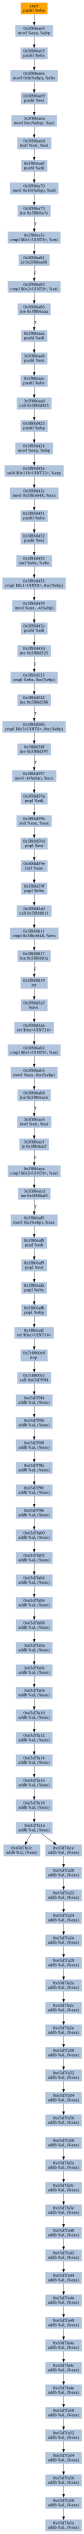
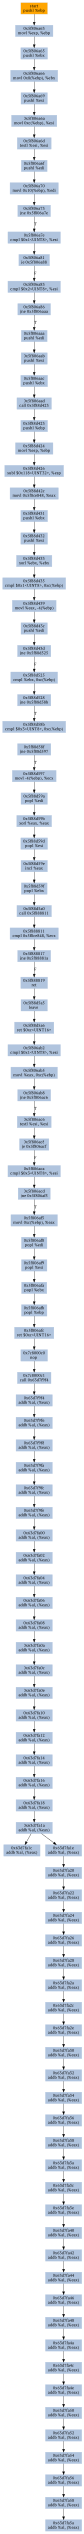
(34, 737) -> none
none -> (64, 2130)
